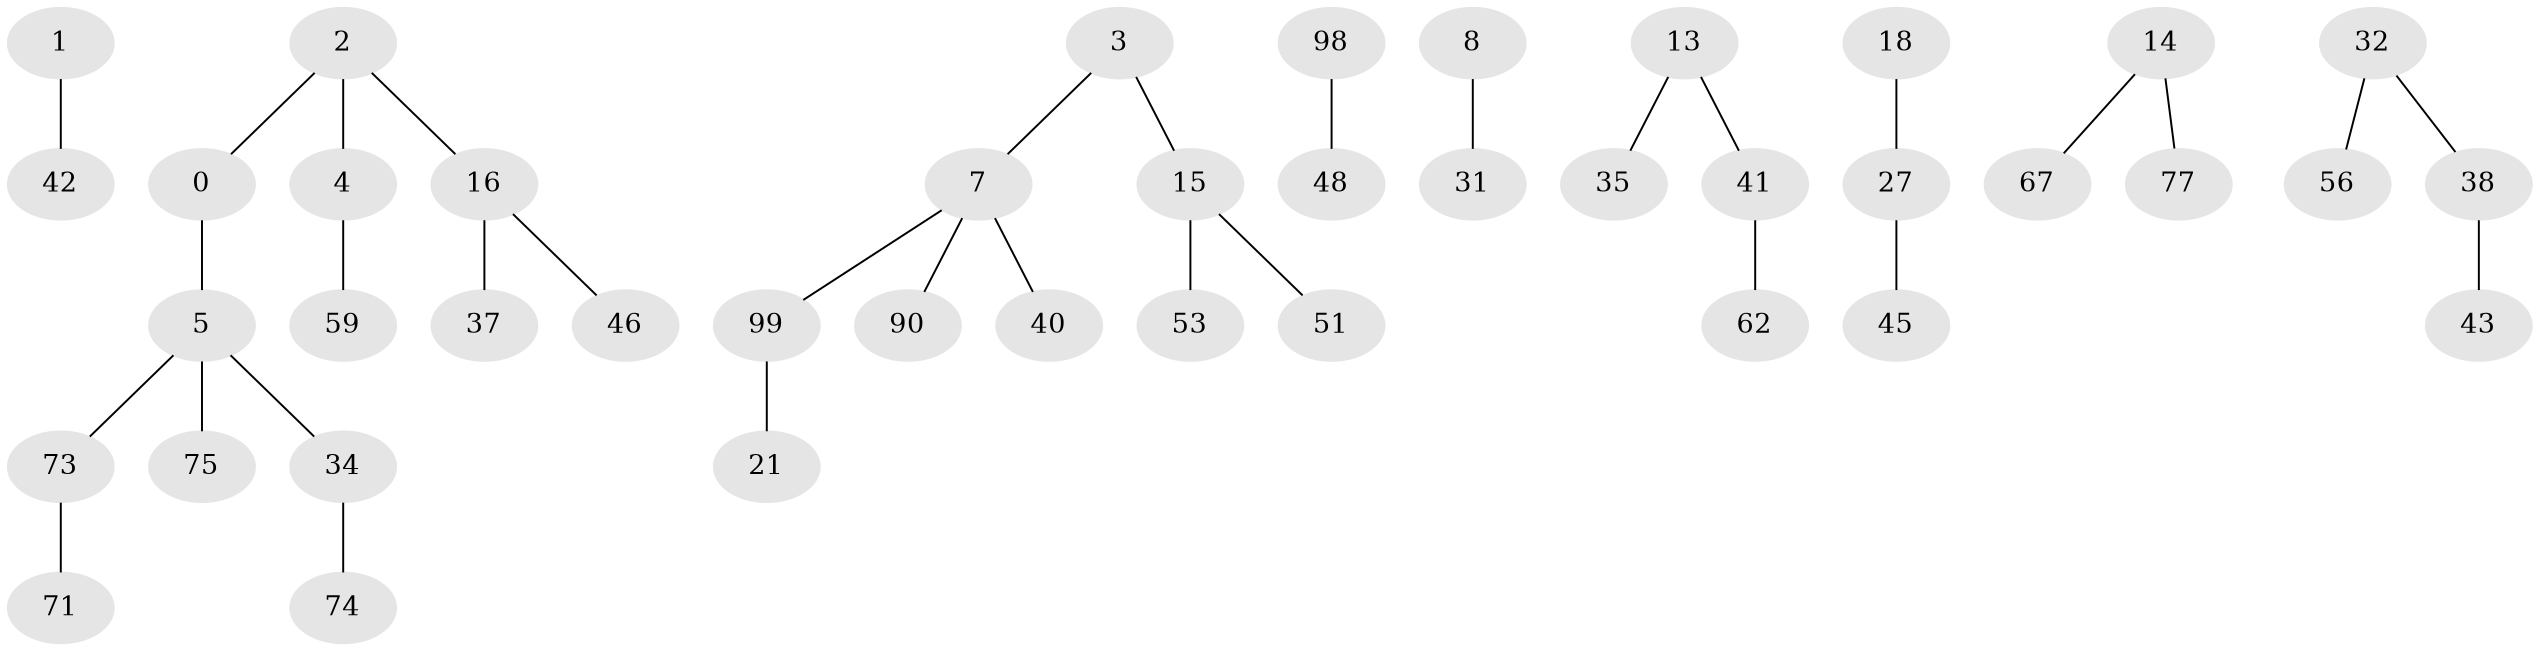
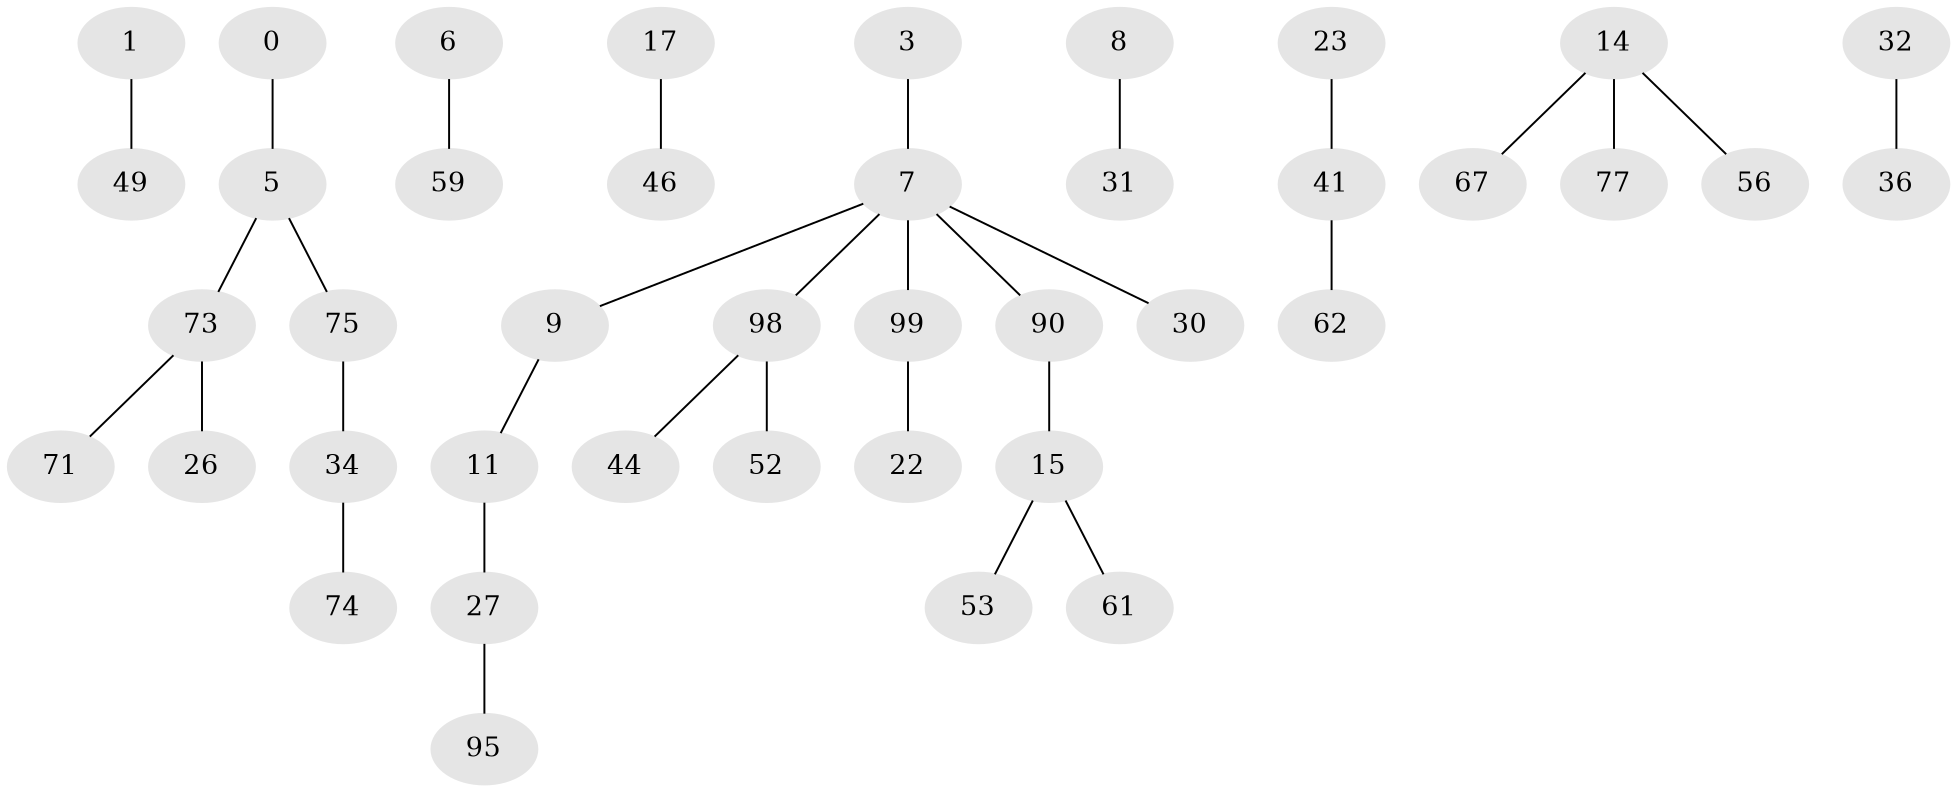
(343, 43) -> none
(1685, 43) -> (1332, 43)
(1896, 43) -> (484, 467)
(1155, 114) -> (1049, 396)
(2355, 114) -> (1684, 114)
(61, 184) -> (131, 184)
(343, 184) -> (449, 43)
(484, 184) -> (661, 43)
(1332, 184) -> (626, 467)
(1614, 184) -> none
(2479, 184) -> (1896, 184)
none -> (838, 255)
(484, 326) -> none
none -> (555, 326)
(1049, 326) -> (1190, 326)
(1332, 326) -> (1120, 608)
(1896, 326) -> (484, 749)
(2479, 326) -> none
(272, 396) -> (343, 396)
none -> (202, 467)
none -> (767, 467)
(767, 467) -> (908, 467)
